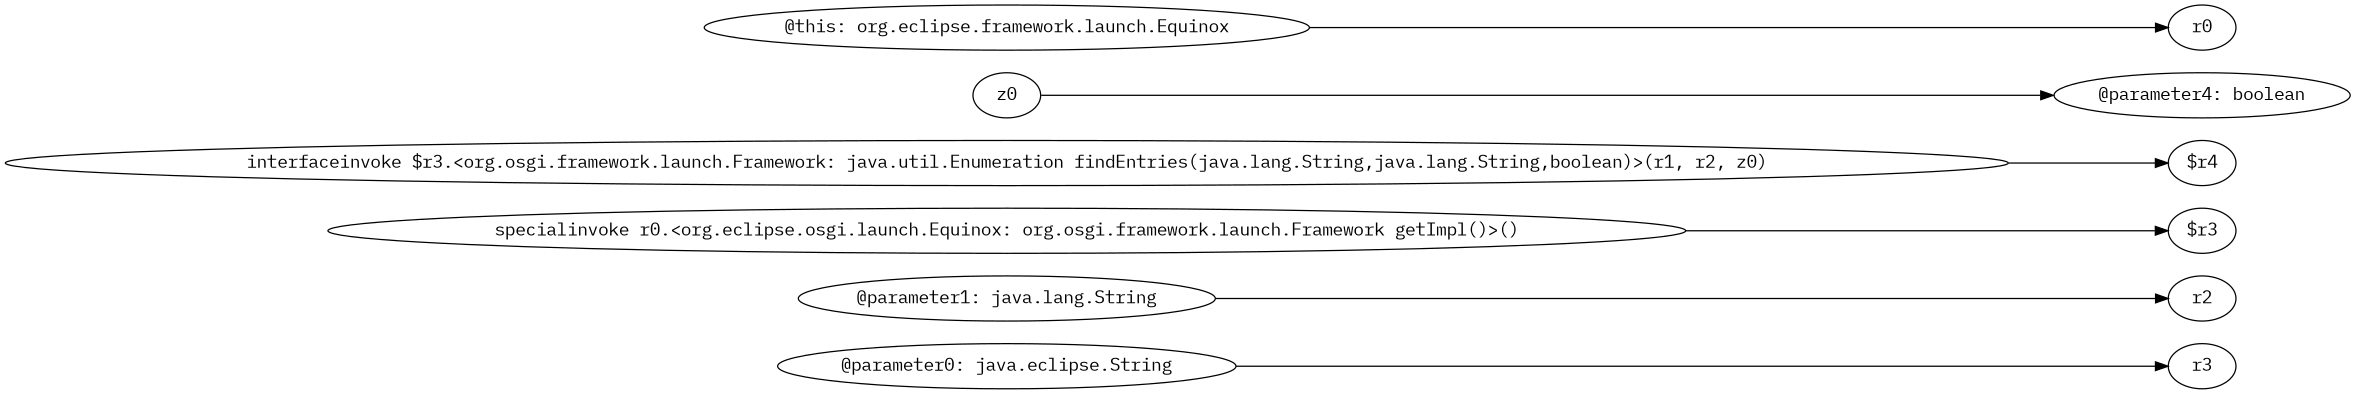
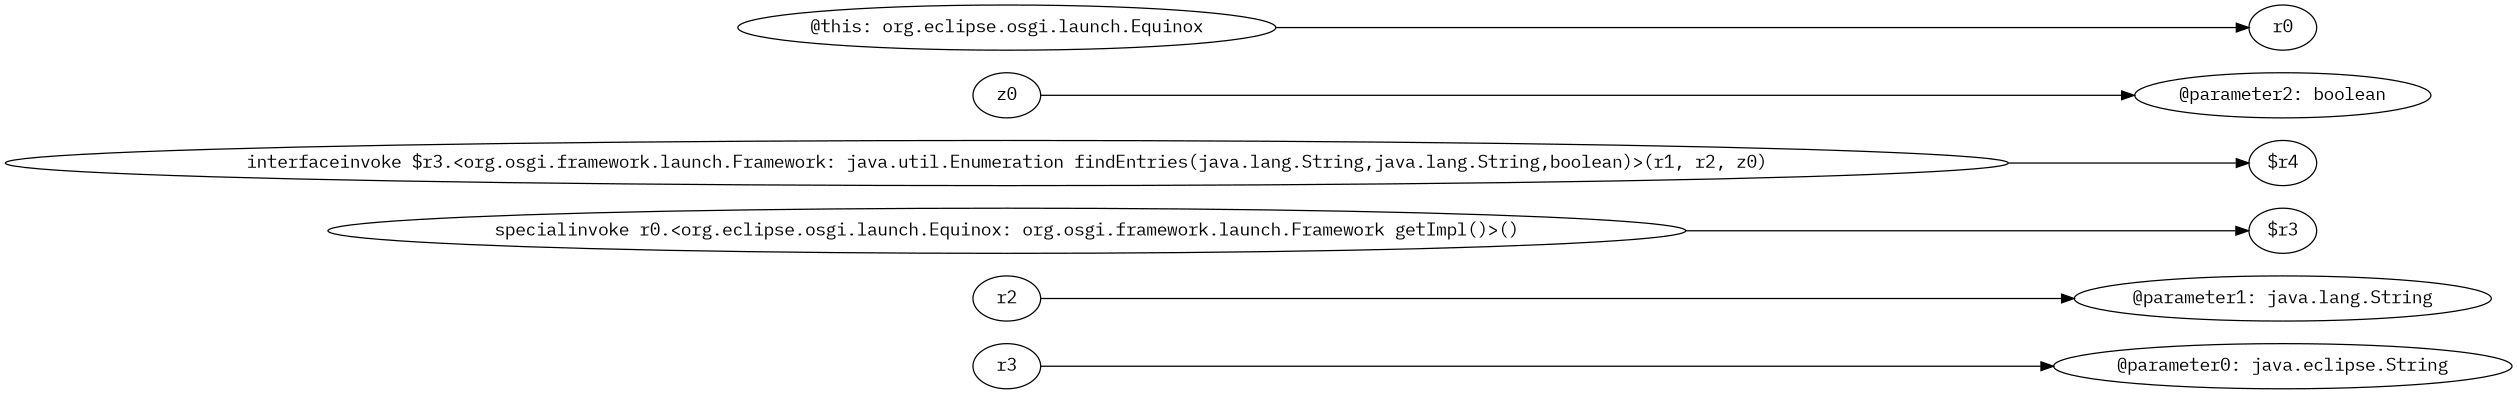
(1007, 28) -> (1007, 28)
(2202, 95) -> (2283, 95)
(1685, 298) -> (1551, 298)
(1696, 366) -> (1541, 366)
